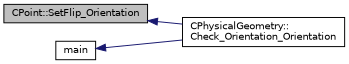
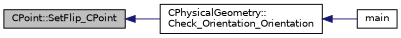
(76, 14) -> (65, 19)
(144, 44) -> (345, 19)
